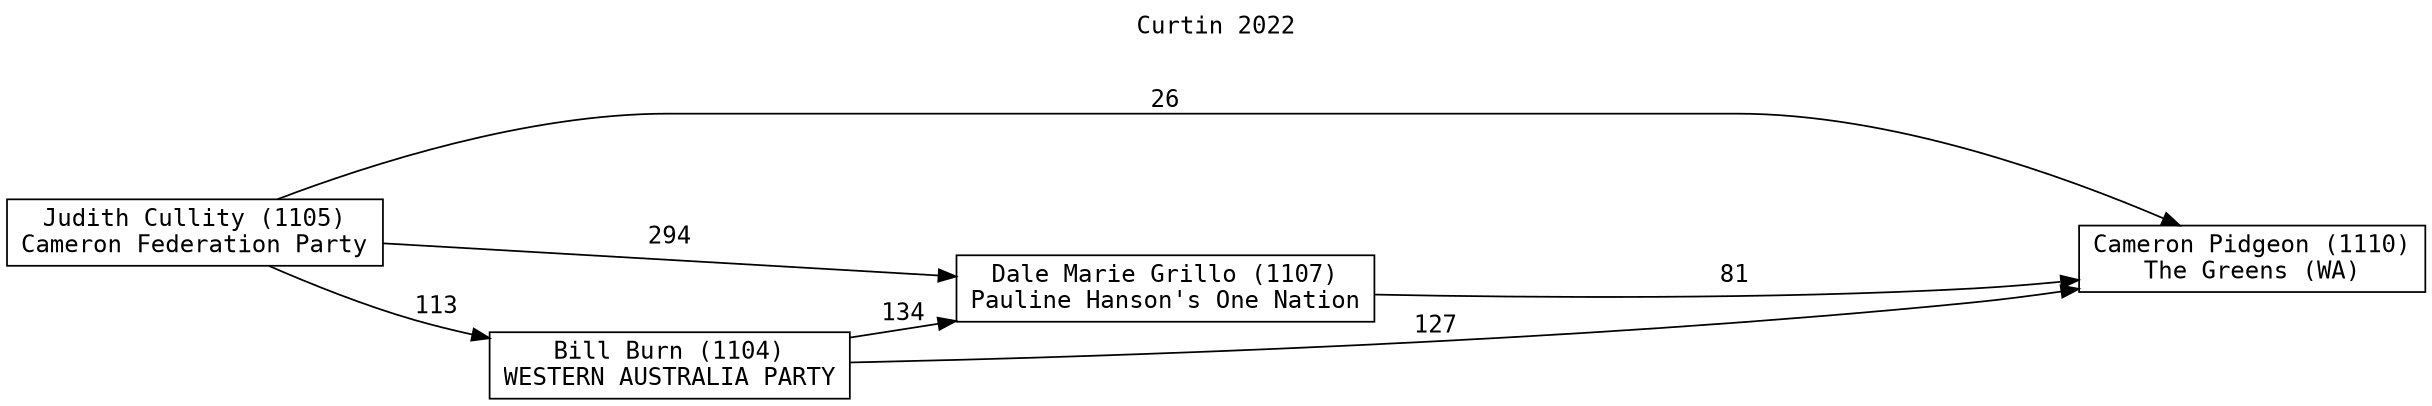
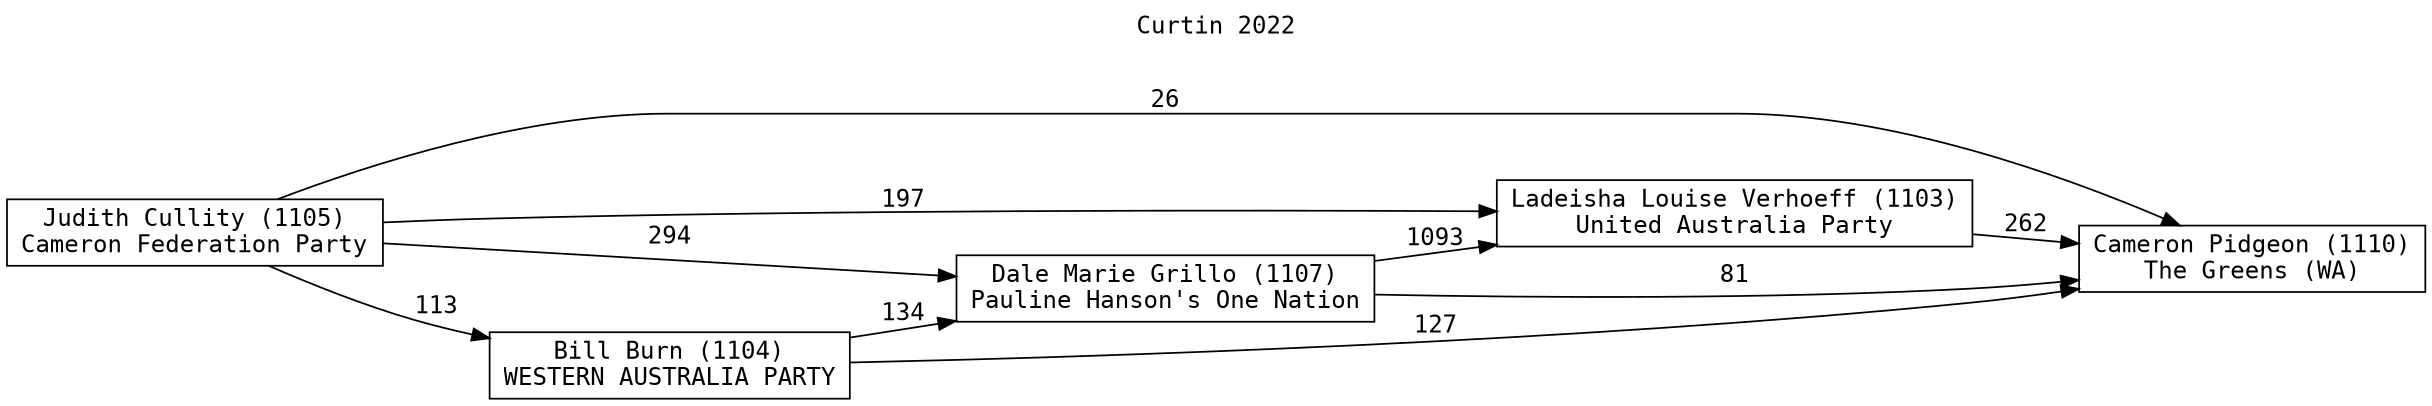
none -> (1735, 213)
